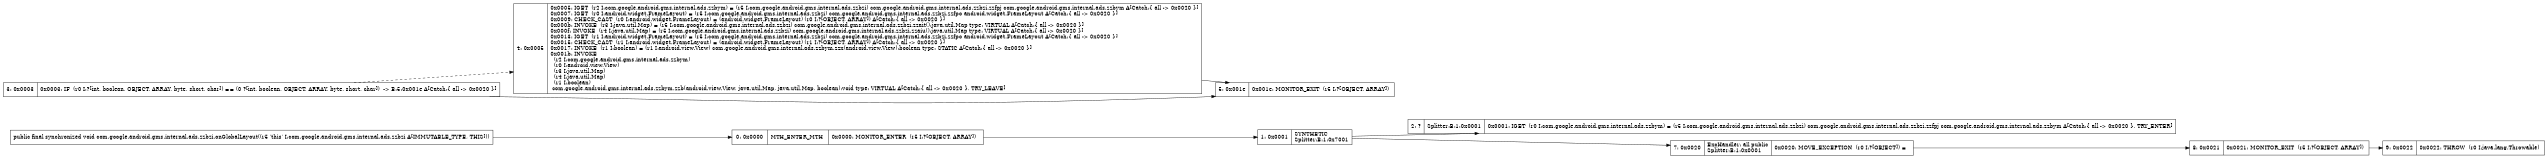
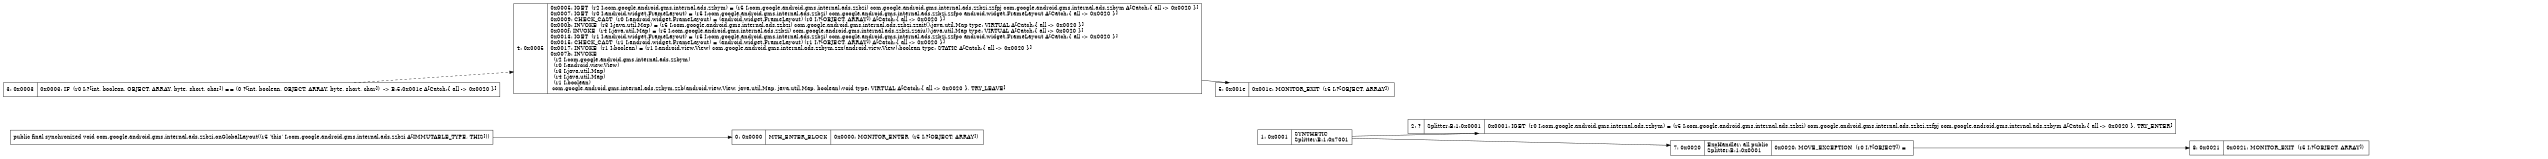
(576, 54) -> (576, 54)
(851, 103) -> none
(797, 137) -> (798, 137)
(1119, 137) -> none
(2464, 148) -> none
